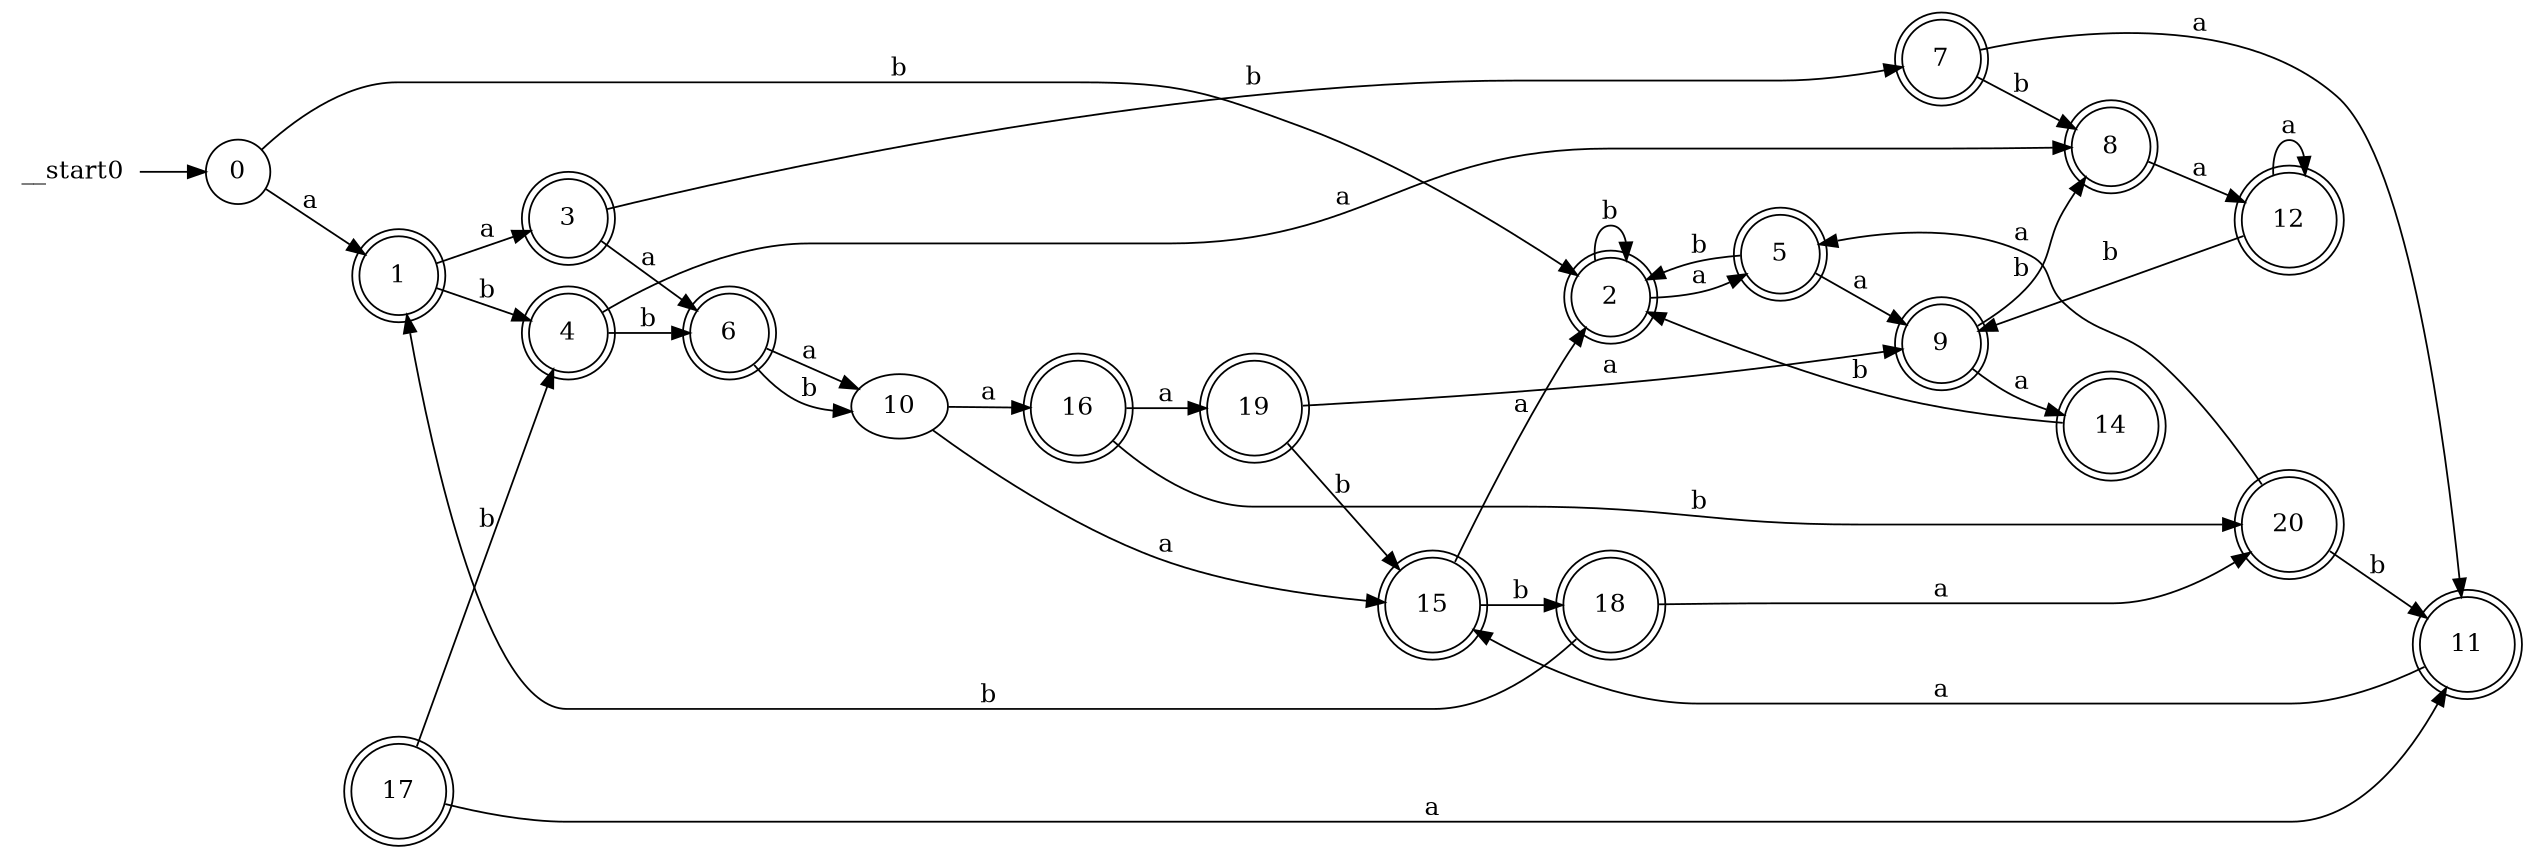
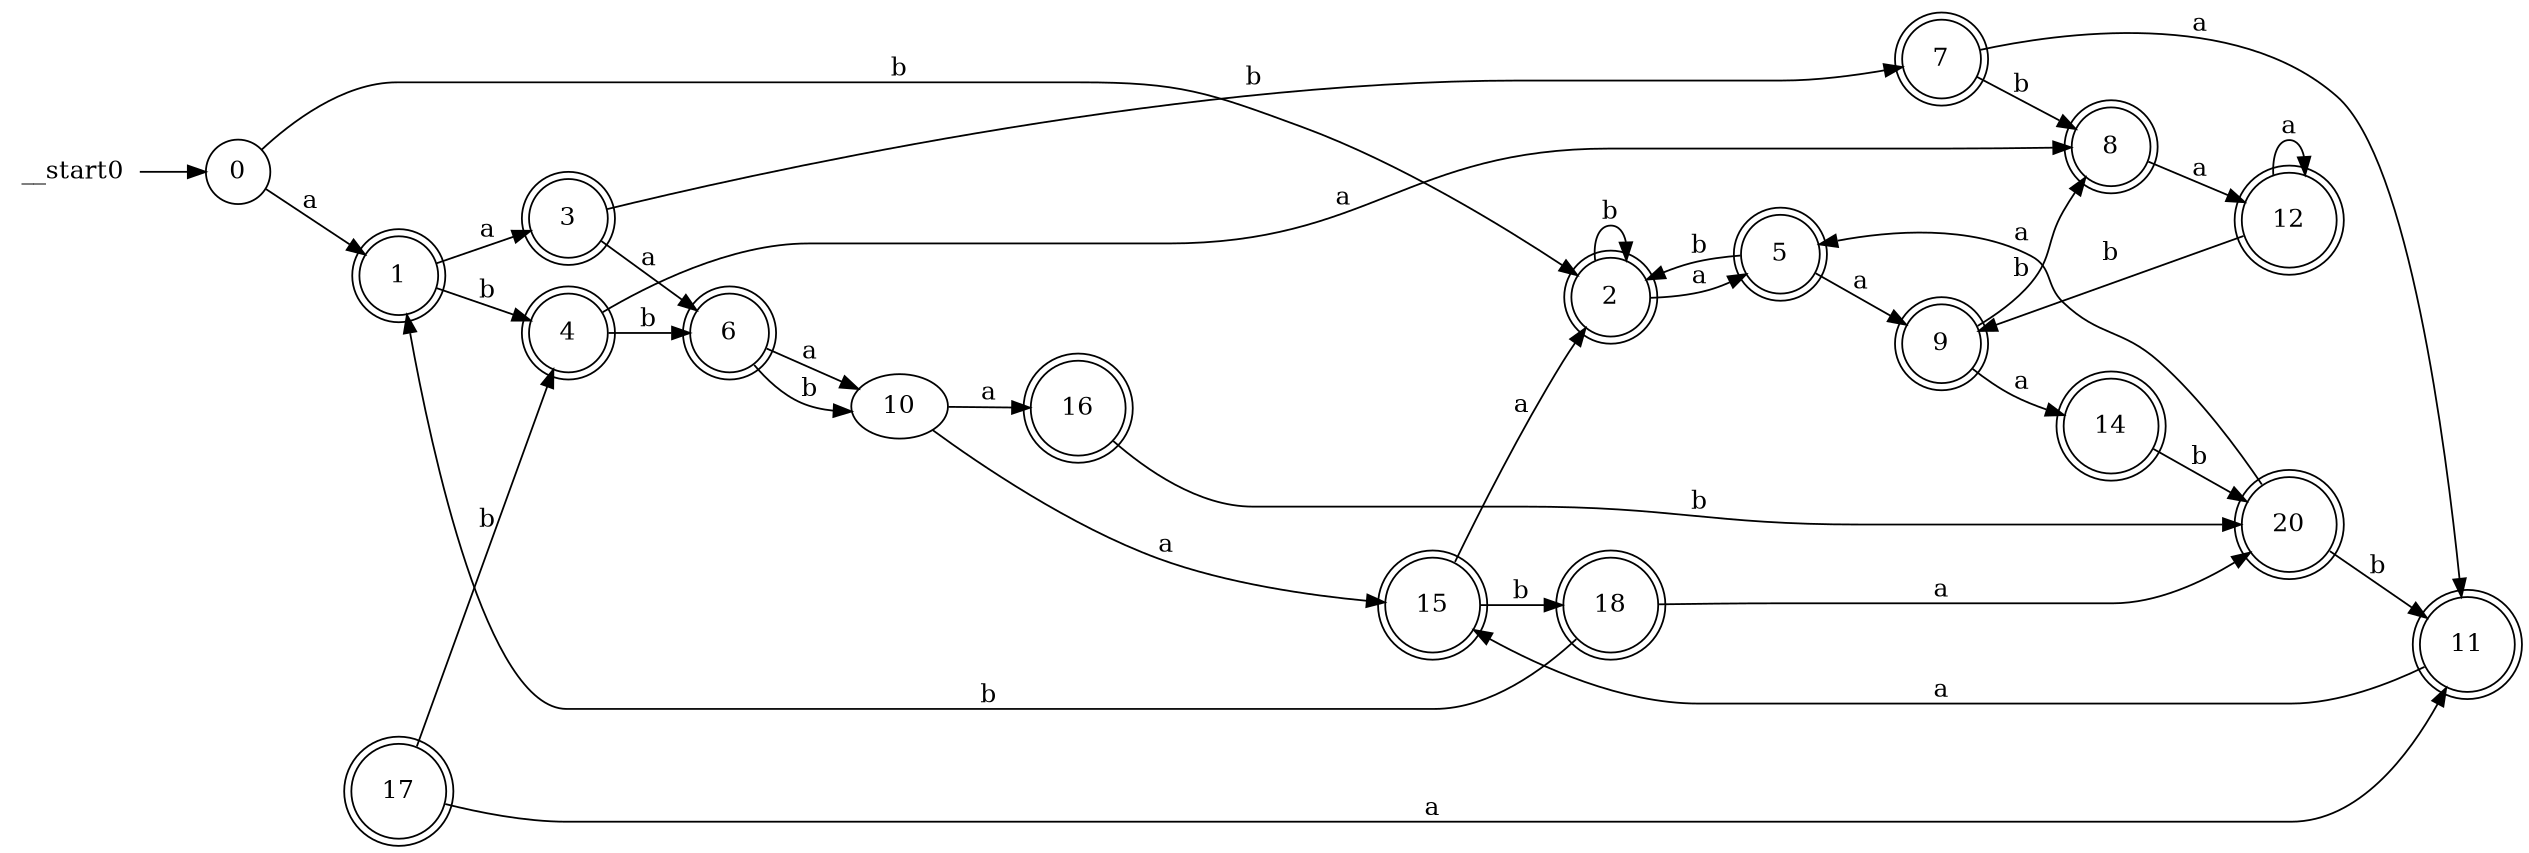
(1859, 388) -> (2192, 471)
(1255, 408) -> none
